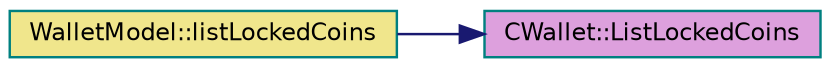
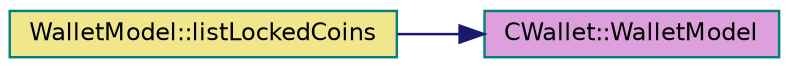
(653, 34) -> (632, 34)
